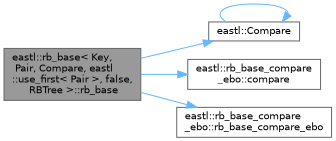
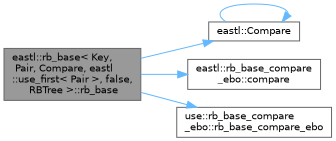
(254, 122) -> (254, 122)
